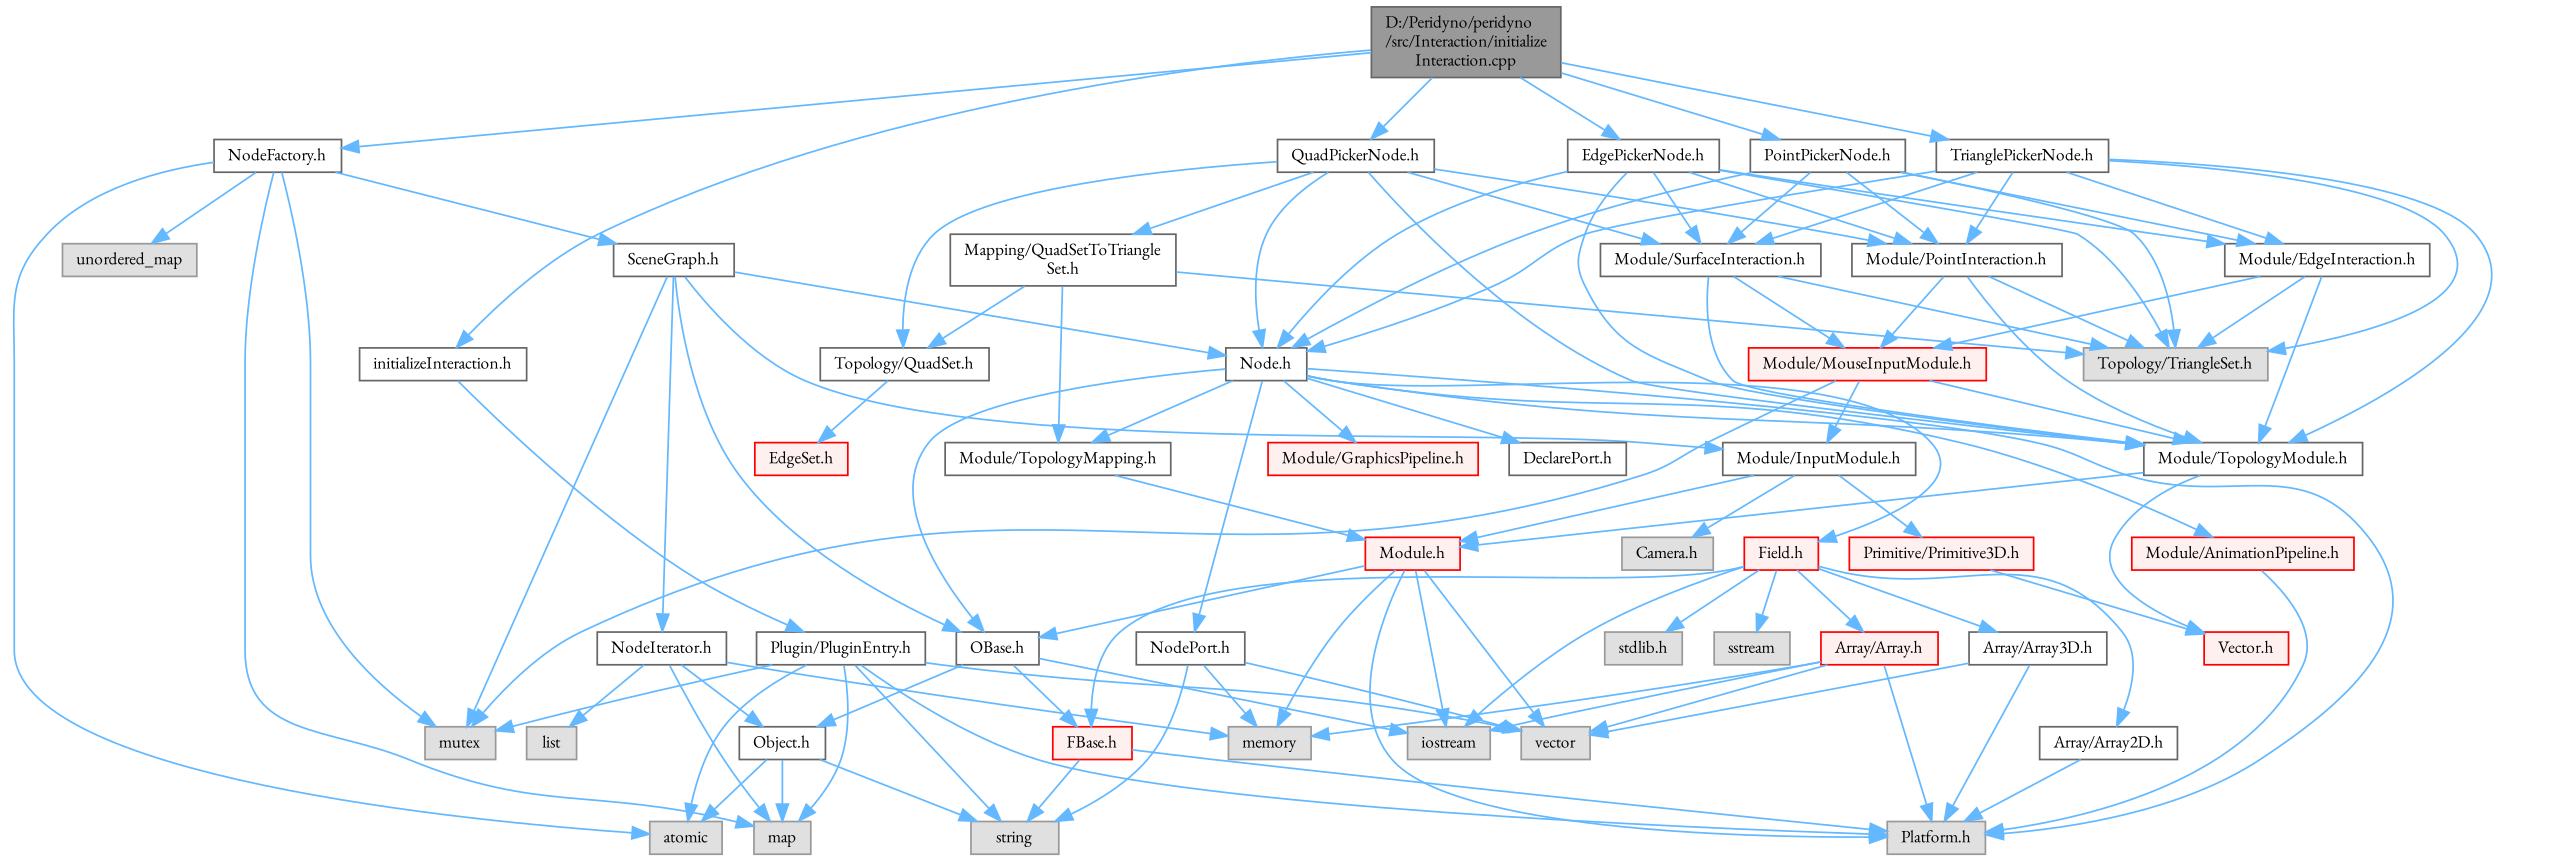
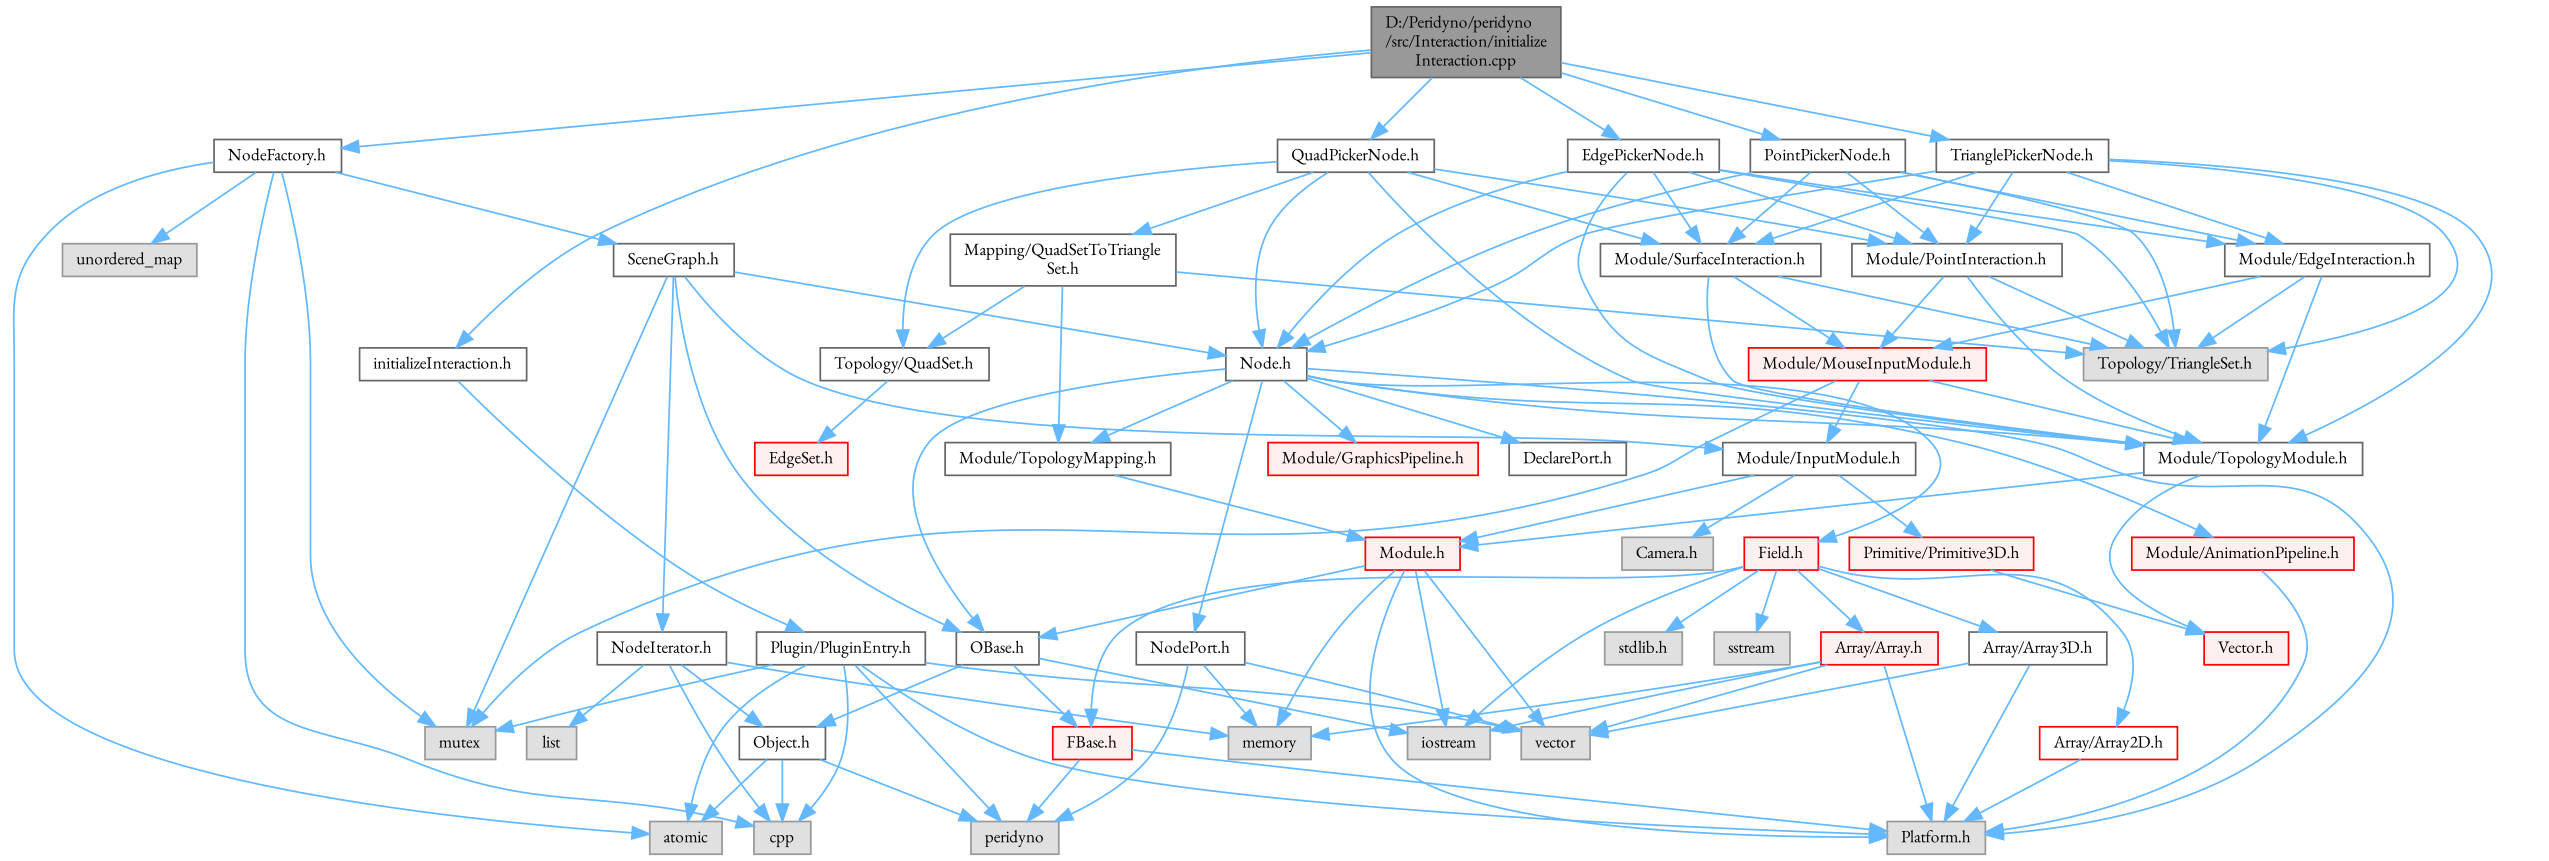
(2109, 743) -> (2109, 743)
(782, 838) -> (782, 838)
(1015, 838) -> (1015, 838)
